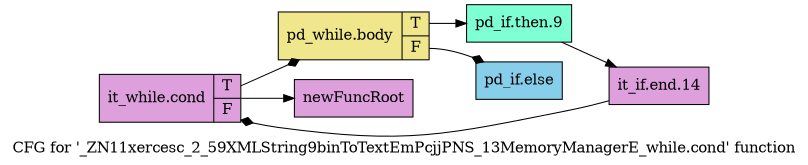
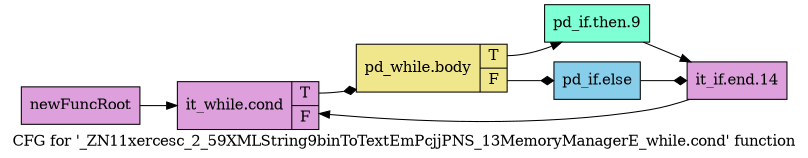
none -> (657, 81)
(263, 98) -> (153, 106)
(432, 134) -> (510, 121)
